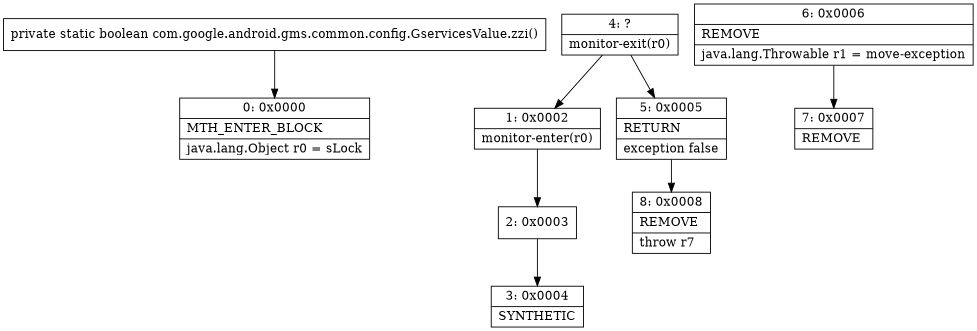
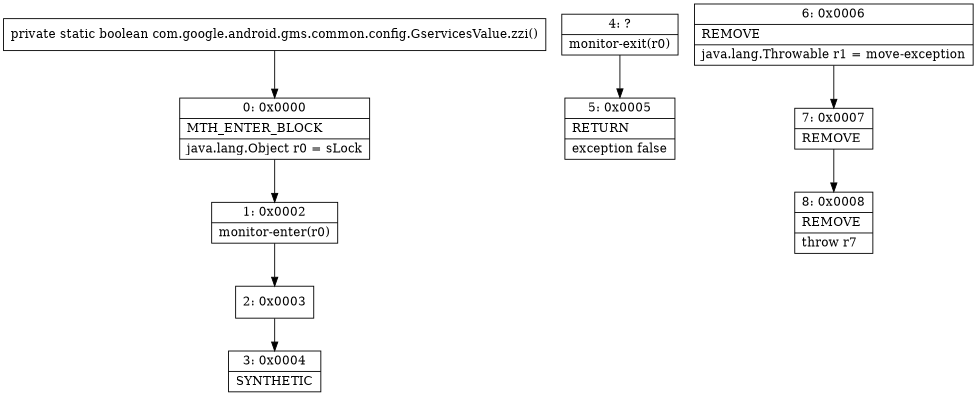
(582, 78) -> (275, 176)
(671, 171) -> (834, 166)
